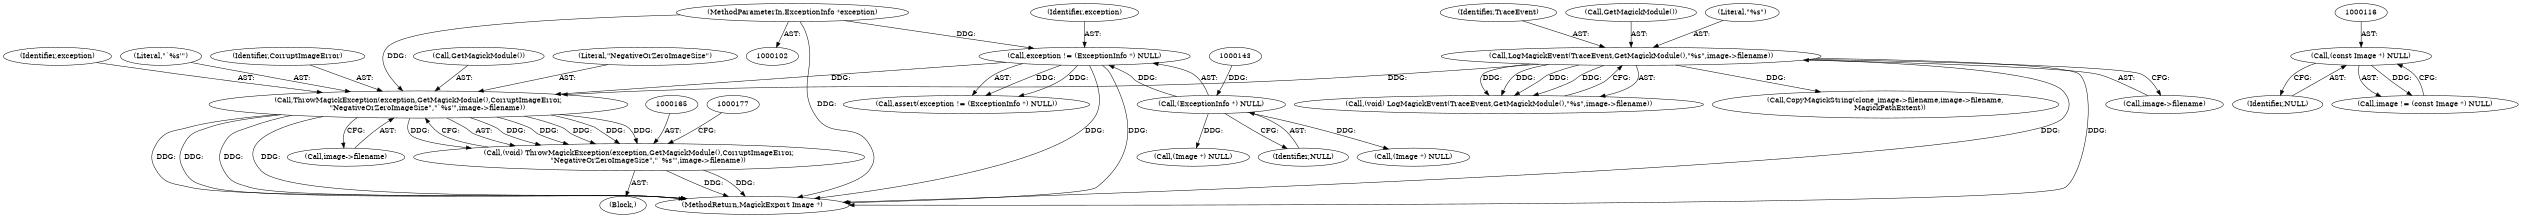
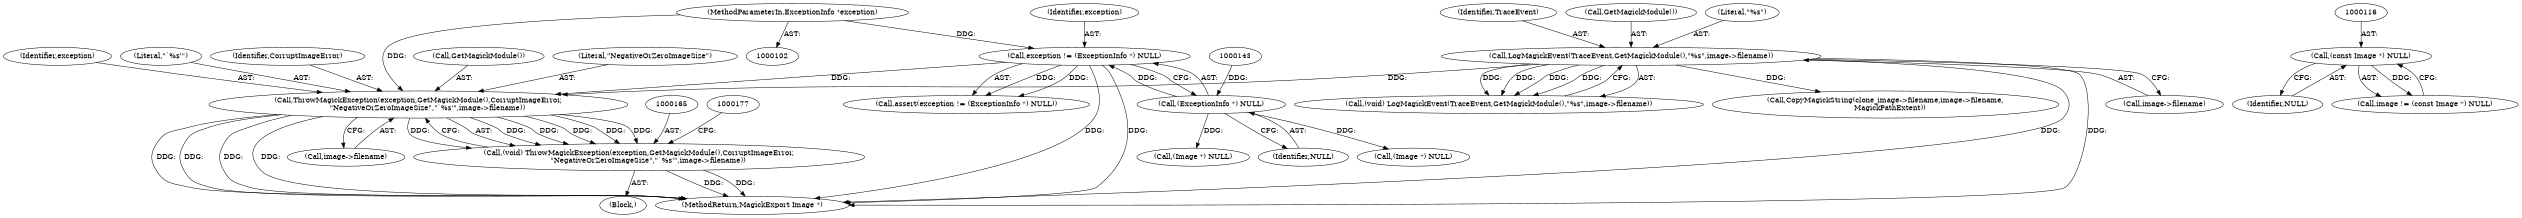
none -> (1163, 75)
(844, 131) -> none
